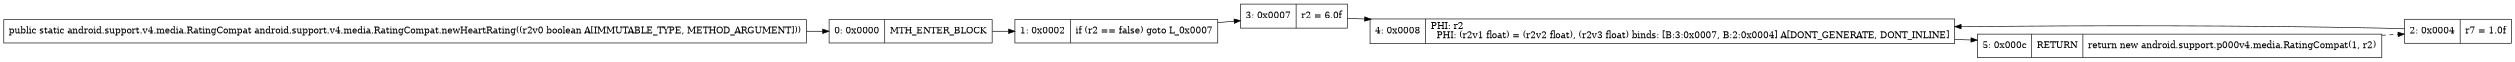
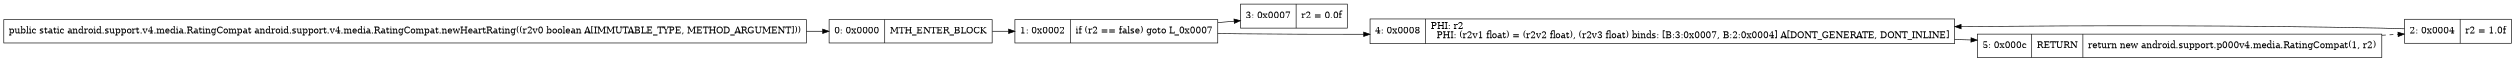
(1322, 16) -> (1322, 16)
(1356, 19) -> (1291, 34)
(2486, 31) -> (2486, 31)
